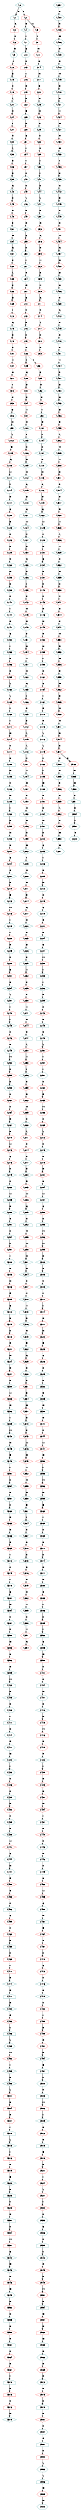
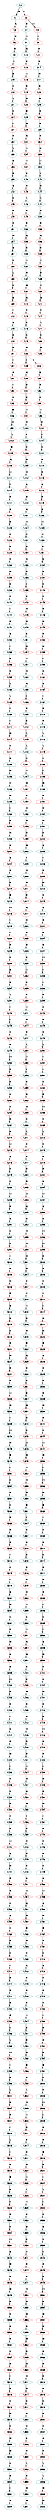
(65, 757) -> (10, 2425)
none -> (26, 1654)
